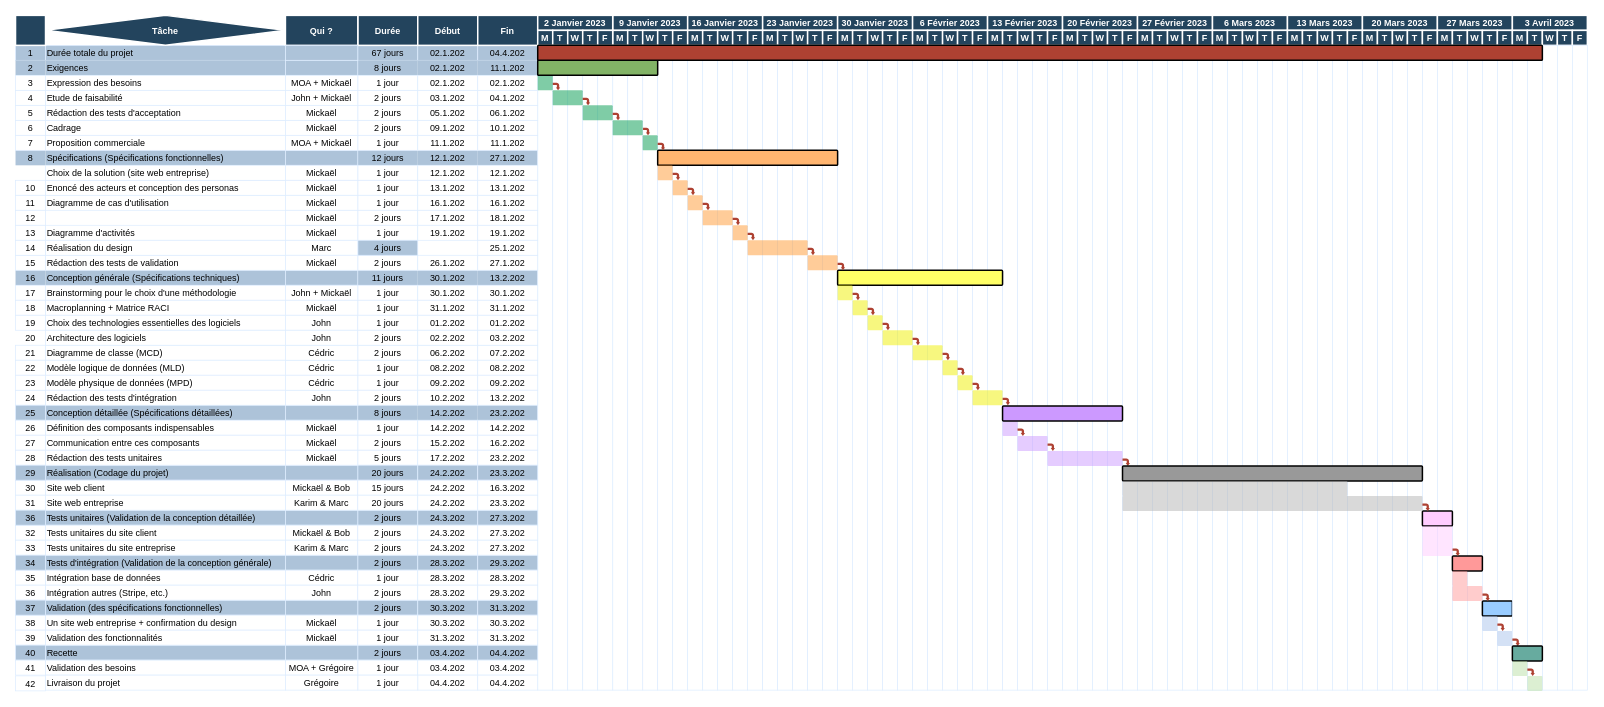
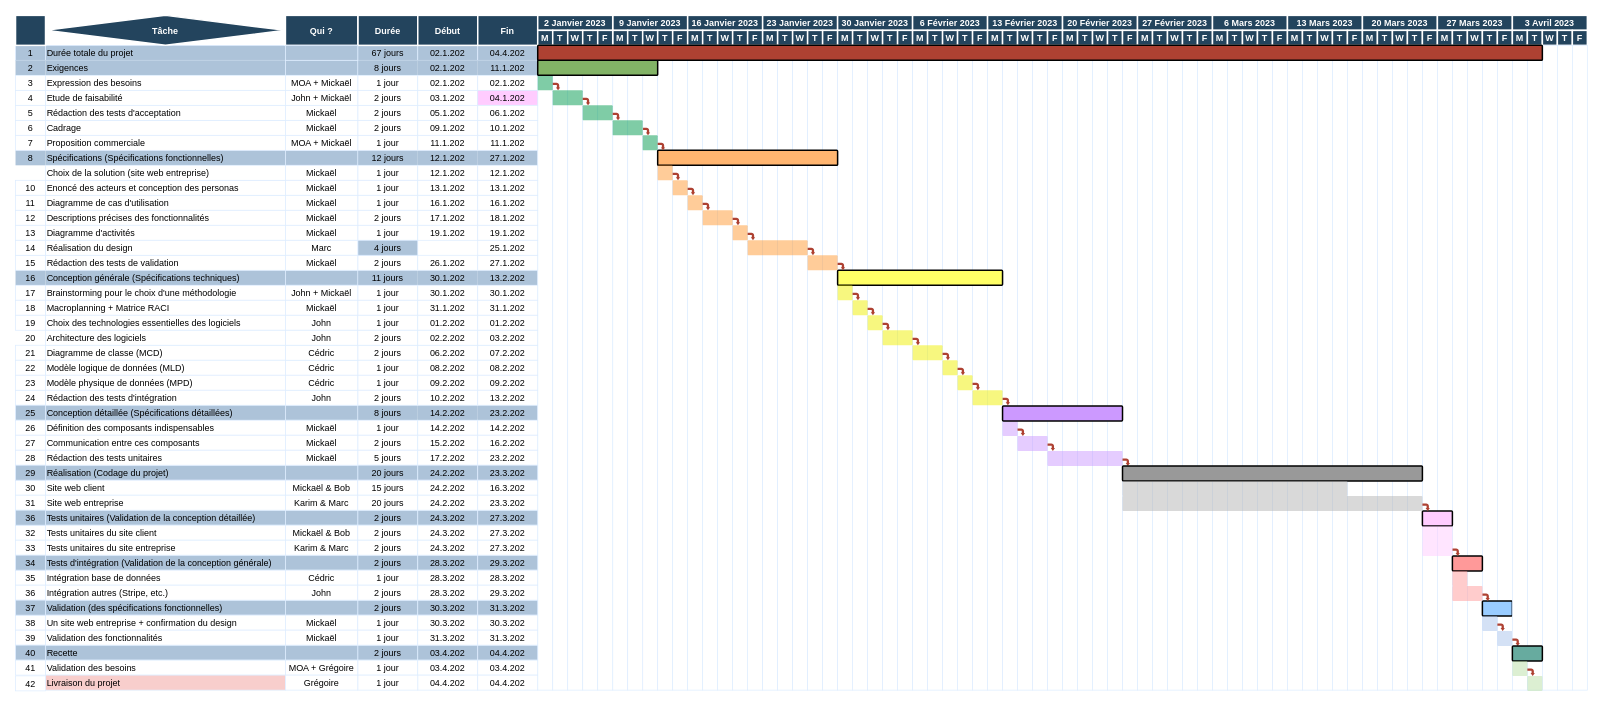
(508, 98) -> (508, 98)
none -> (165, 218)
(165, 683) -> (165, 683)
